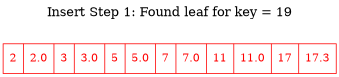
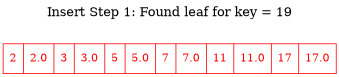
(317, 58) -> (317, 58)
